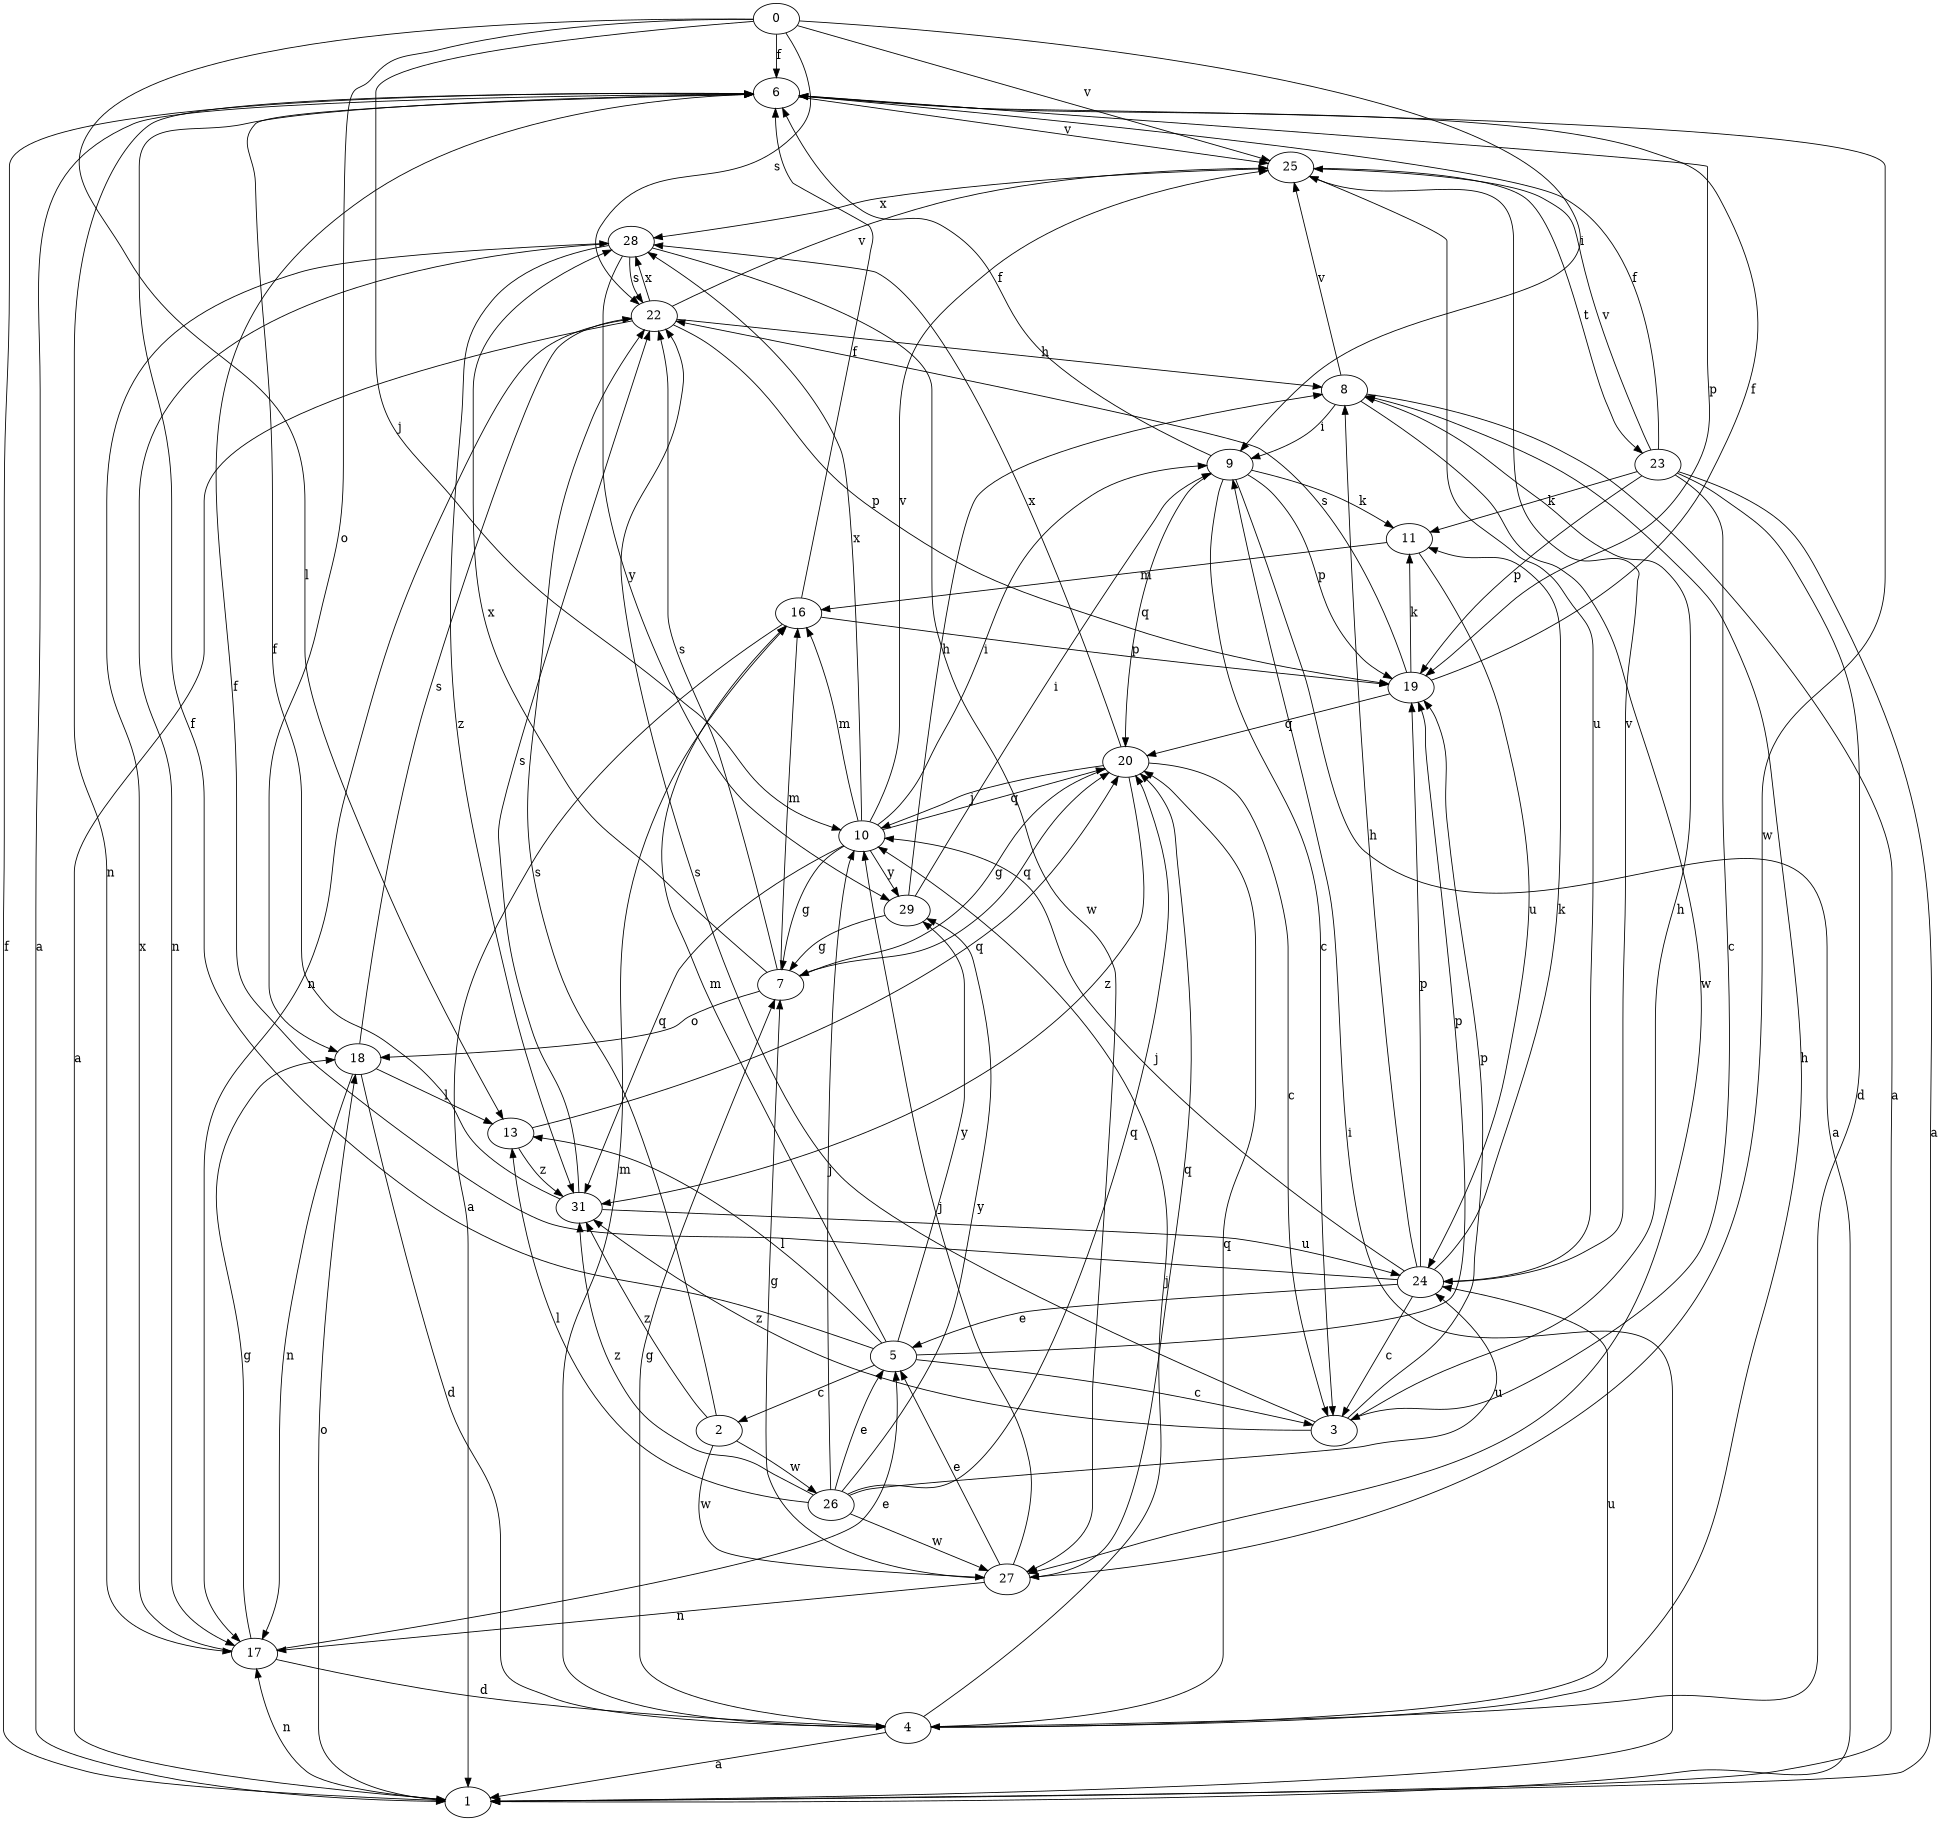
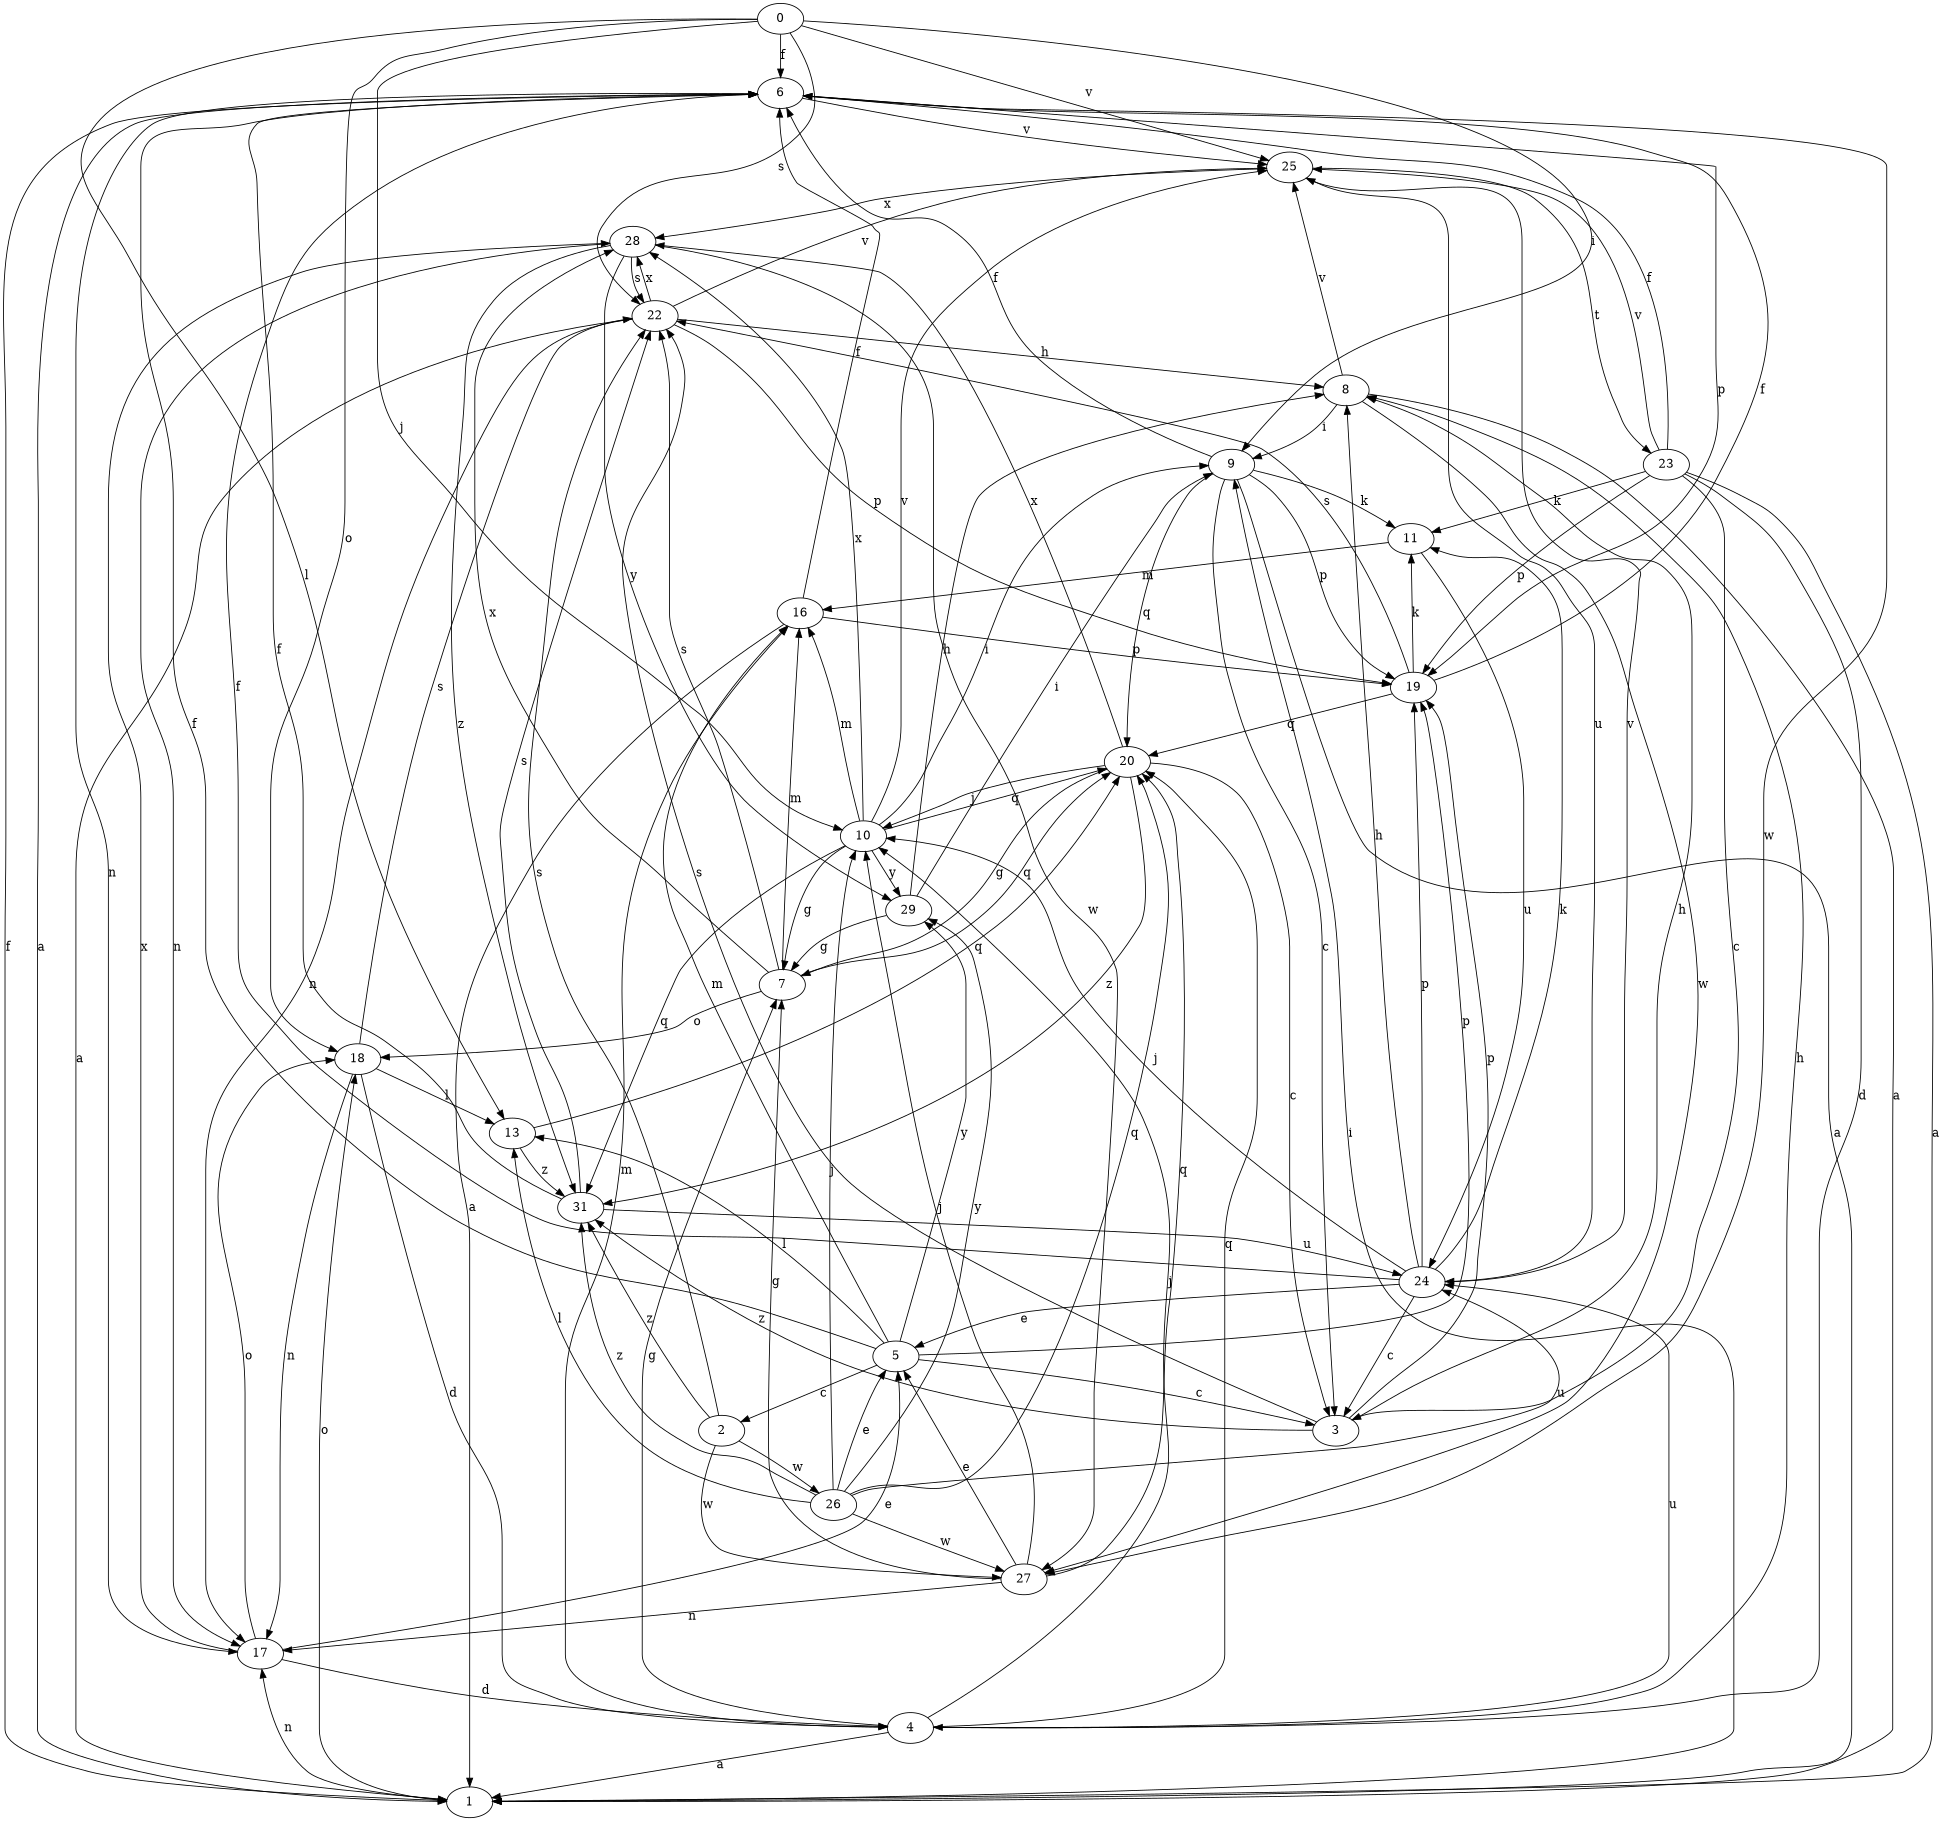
(248, 1356) -> (249, 1356)
